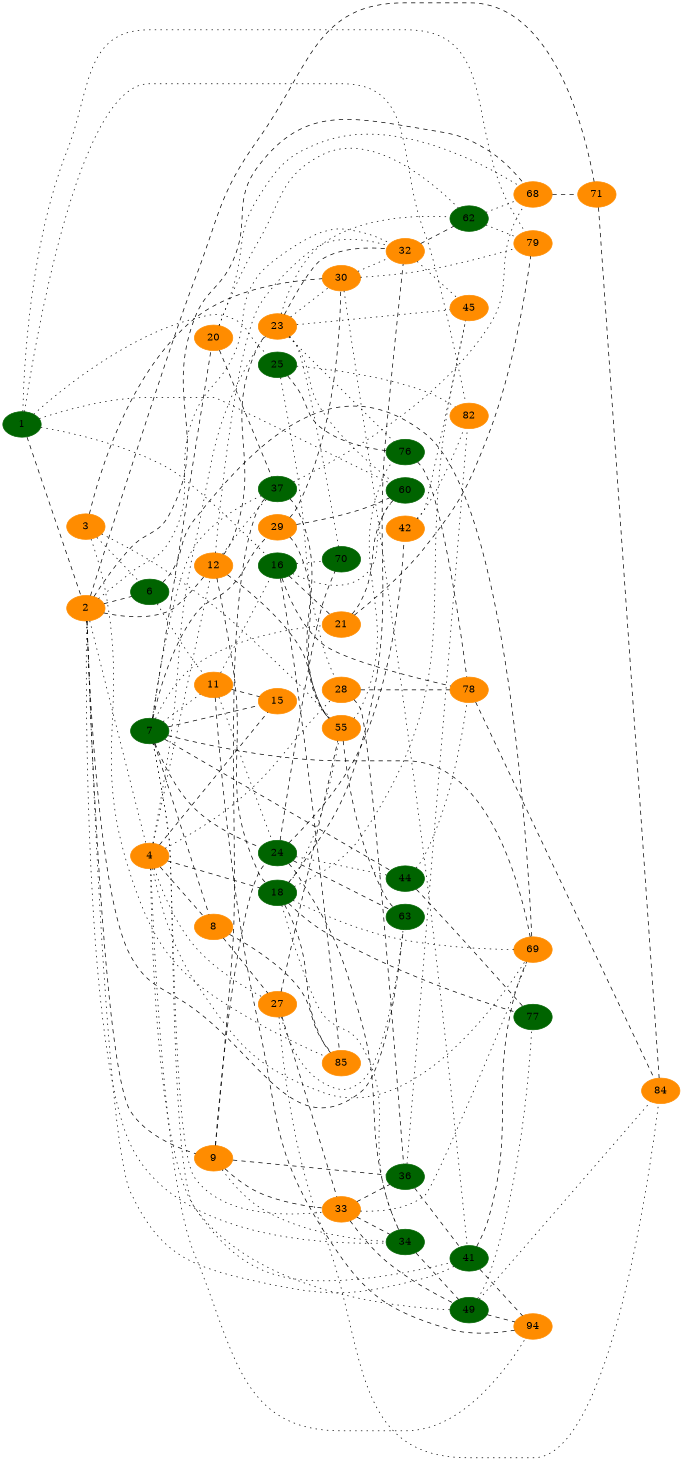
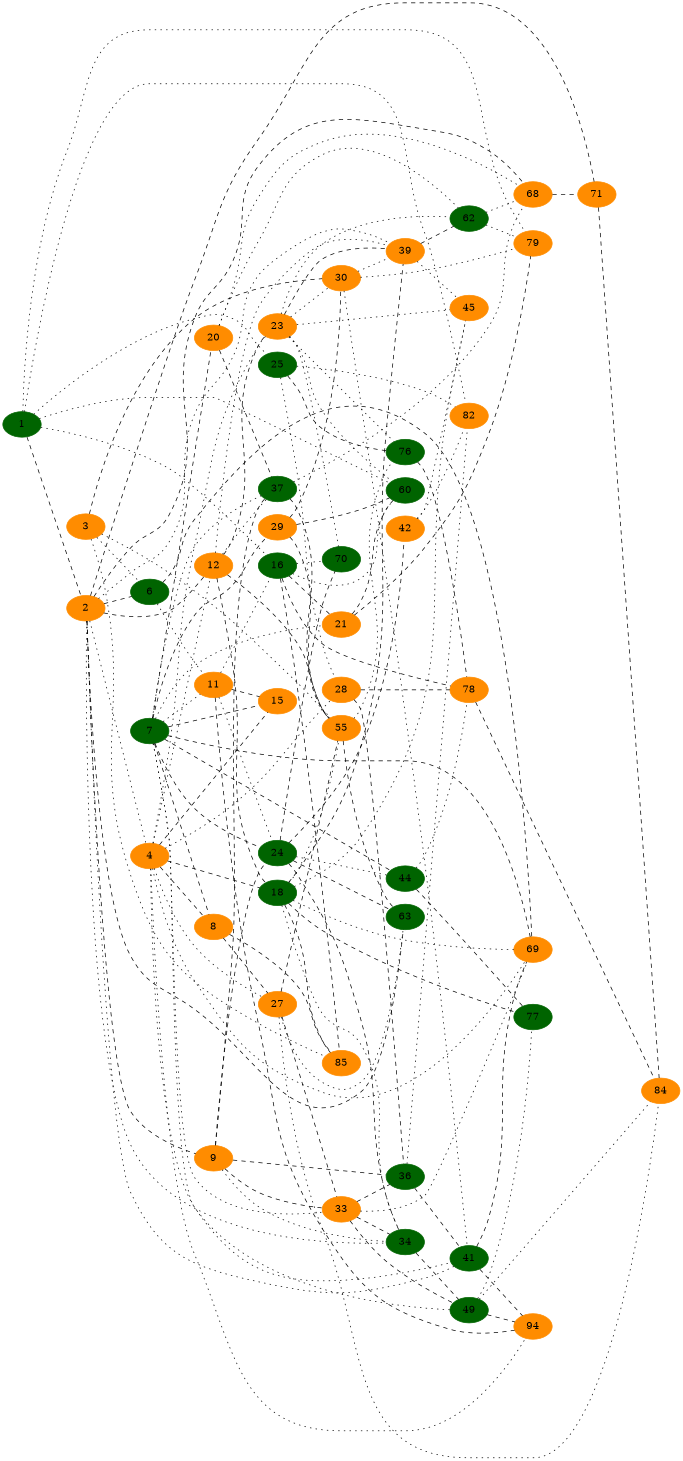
(405, 251) -> (405, 251)
